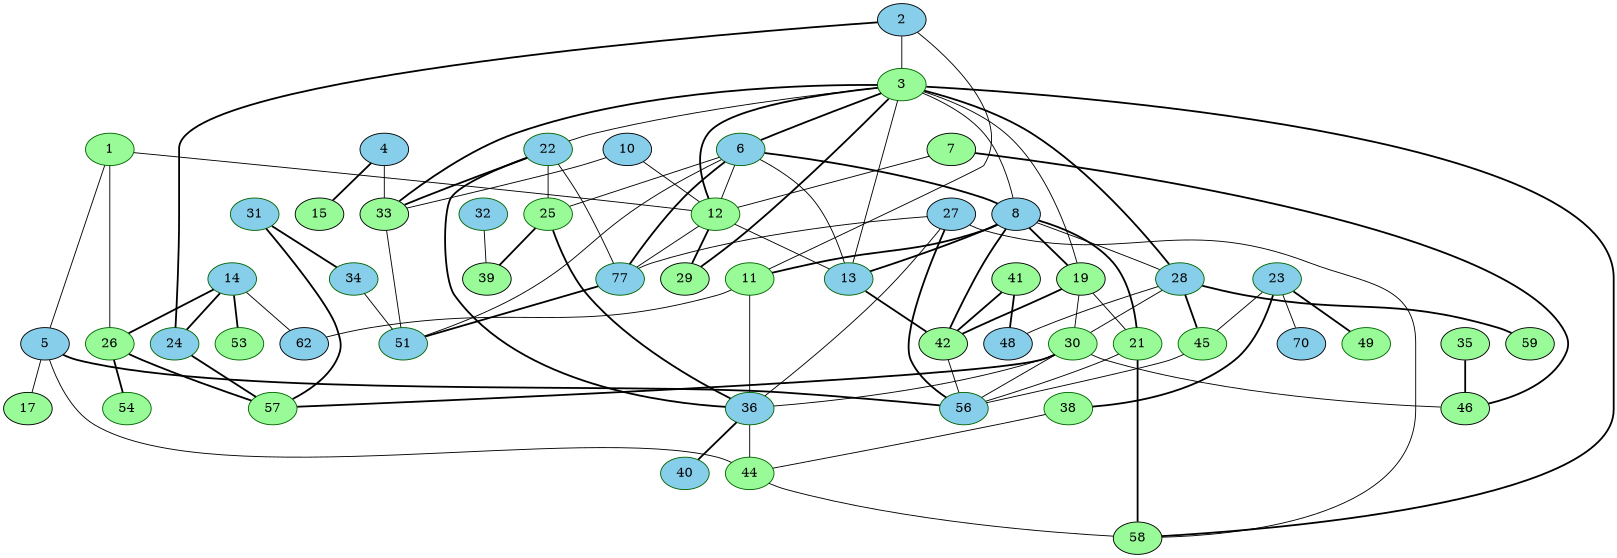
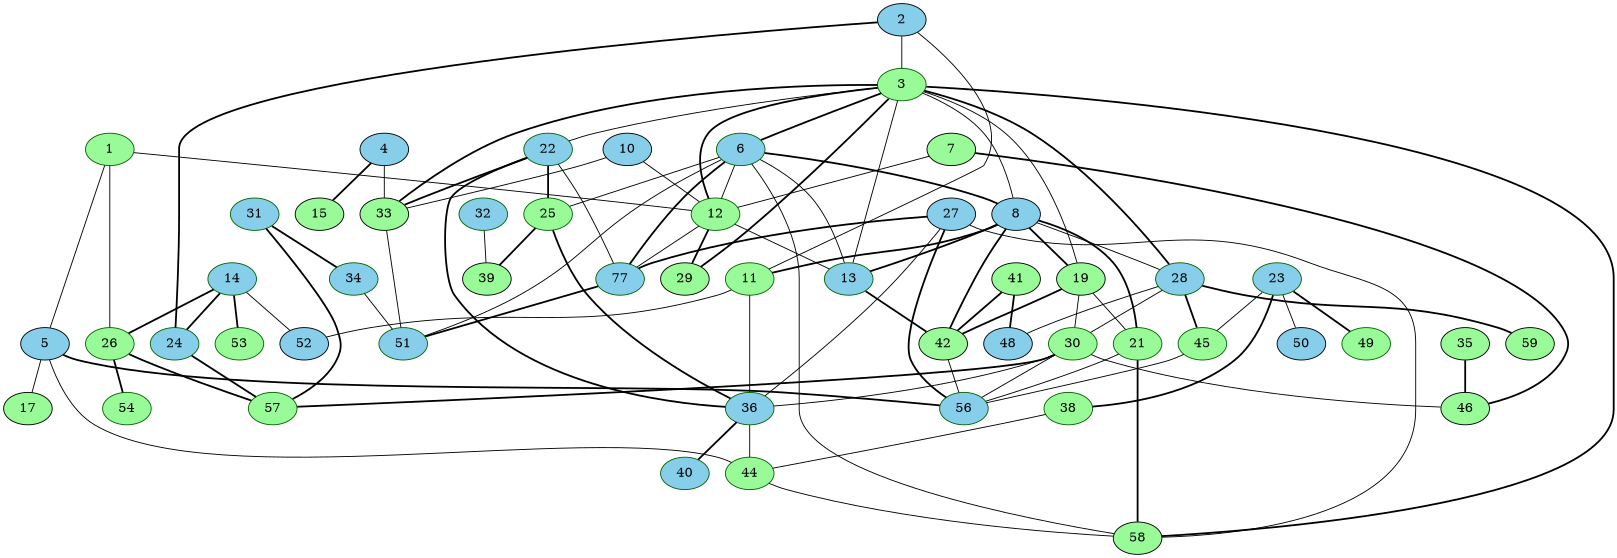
(548, 182) -> (548, 182)
(781, 234) -> (781, 234)
(304, 344) -> (304, 344)
(1301, 344) -> (1301, 344)
none -> (826, 446)
